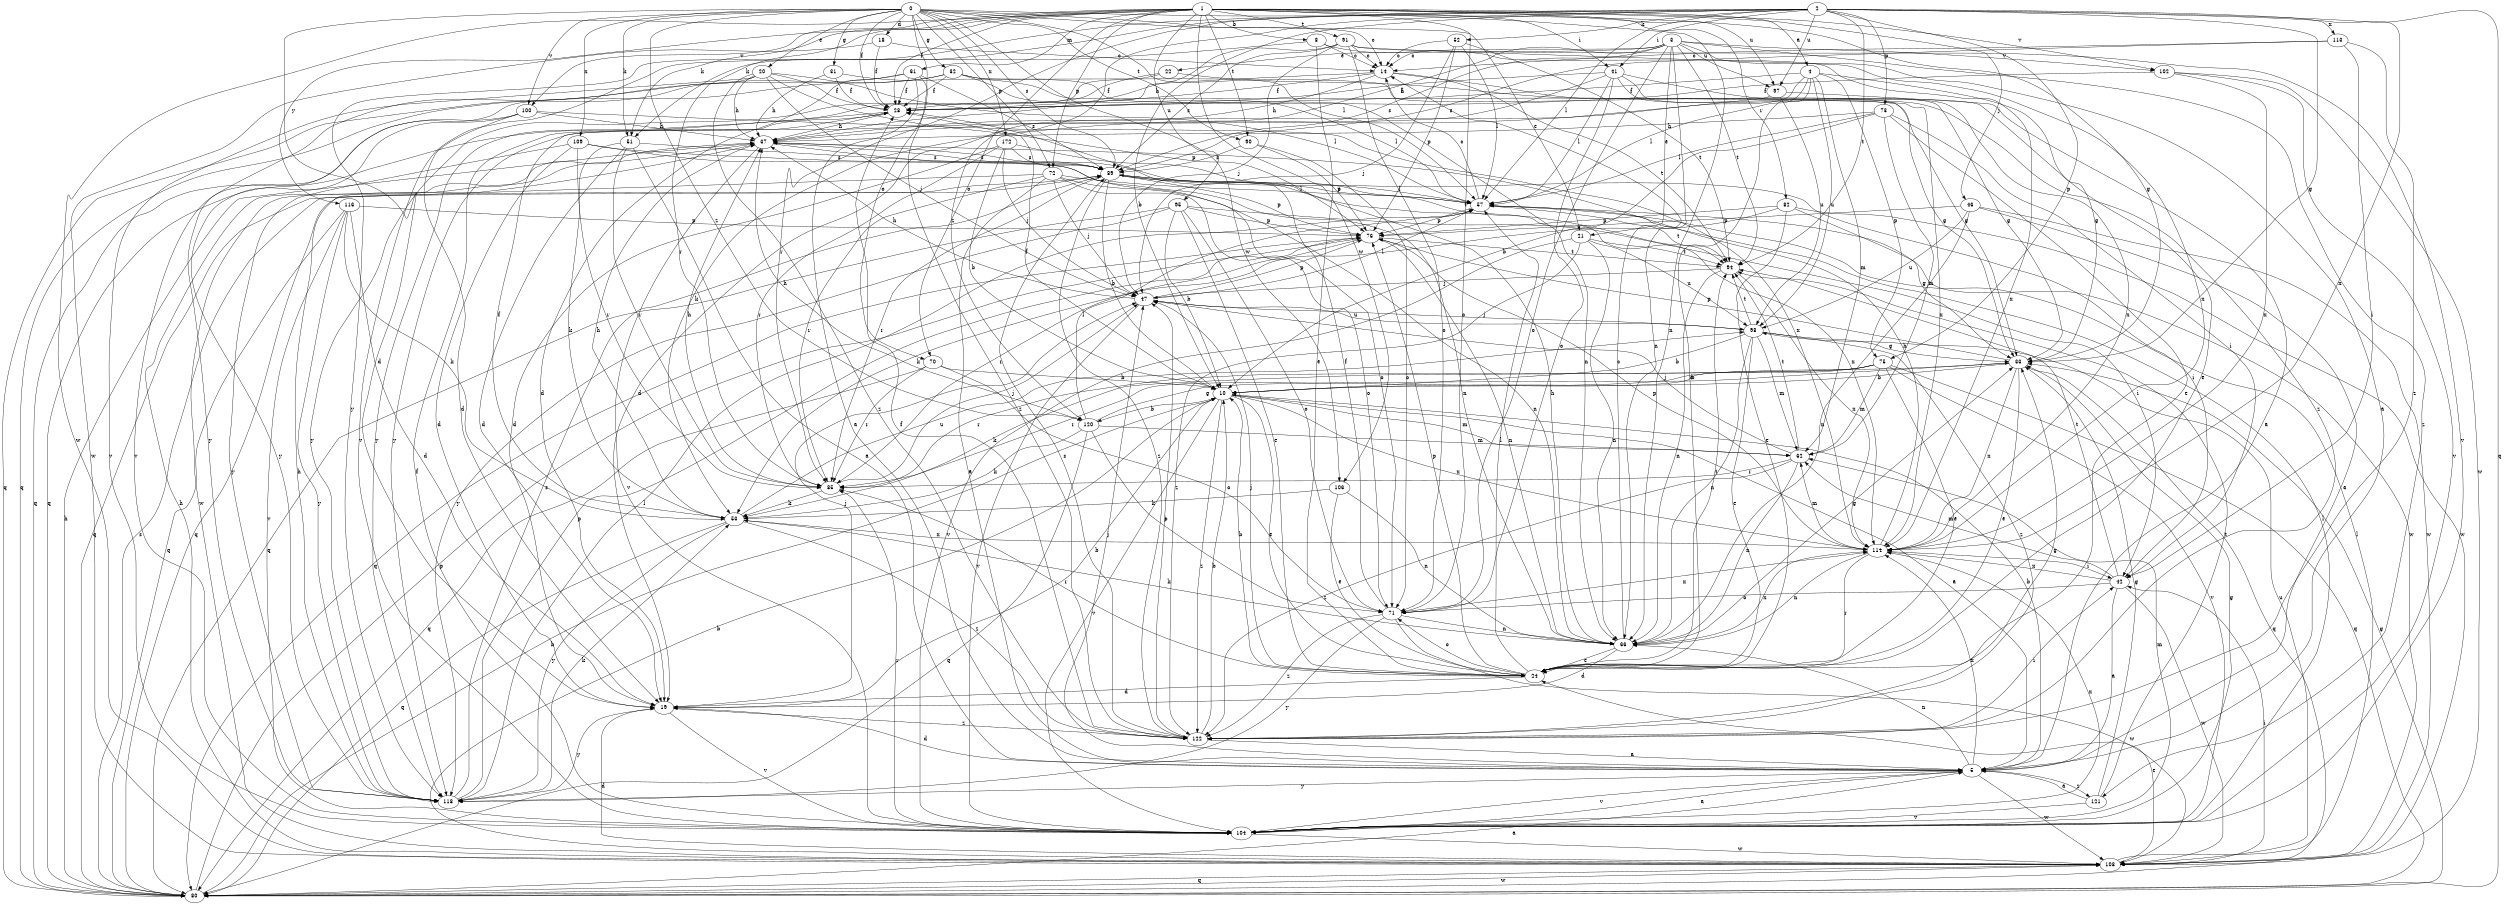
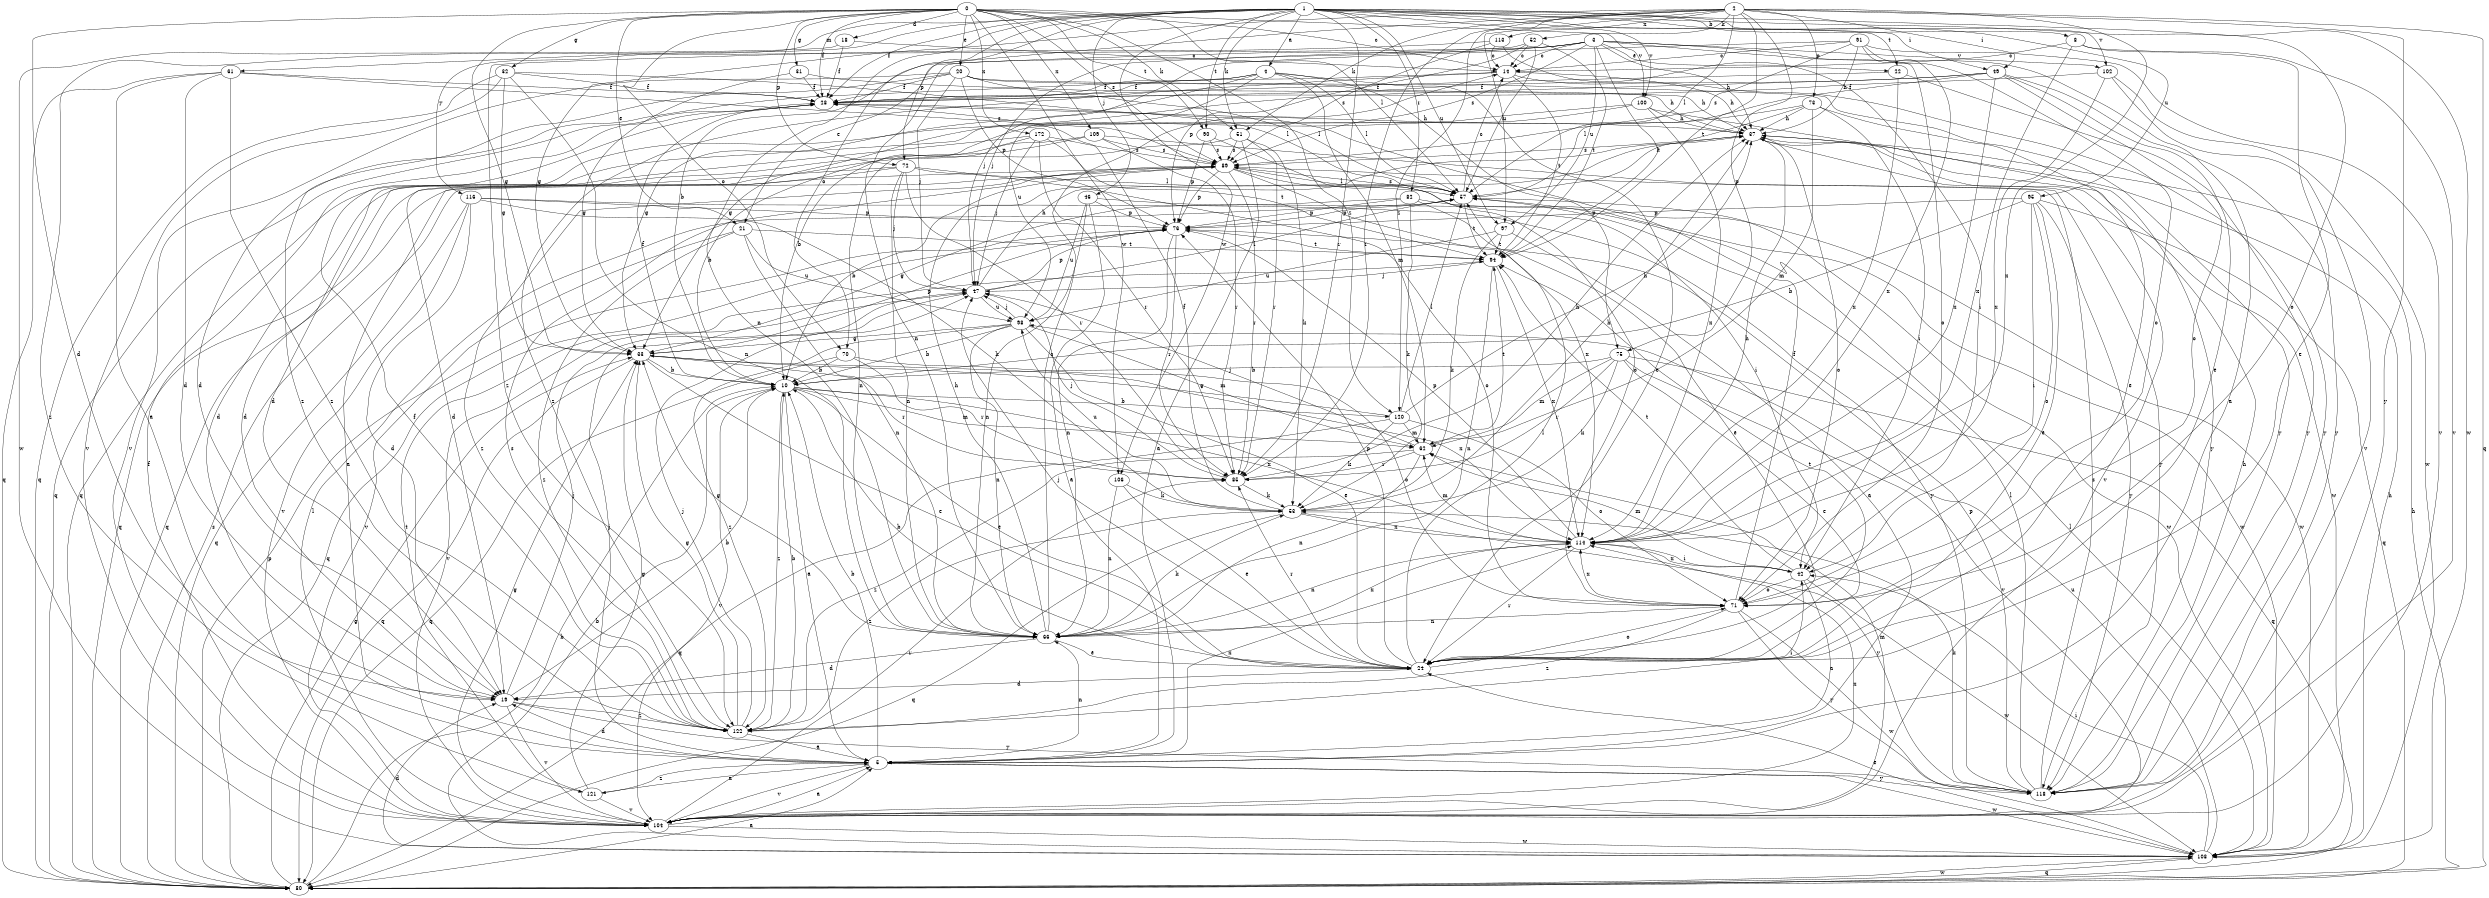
(1273, 21) -> (1463, 18)
(1614, 72) -> (1996, 72)
(1742, 301) -> (1499, 243)
